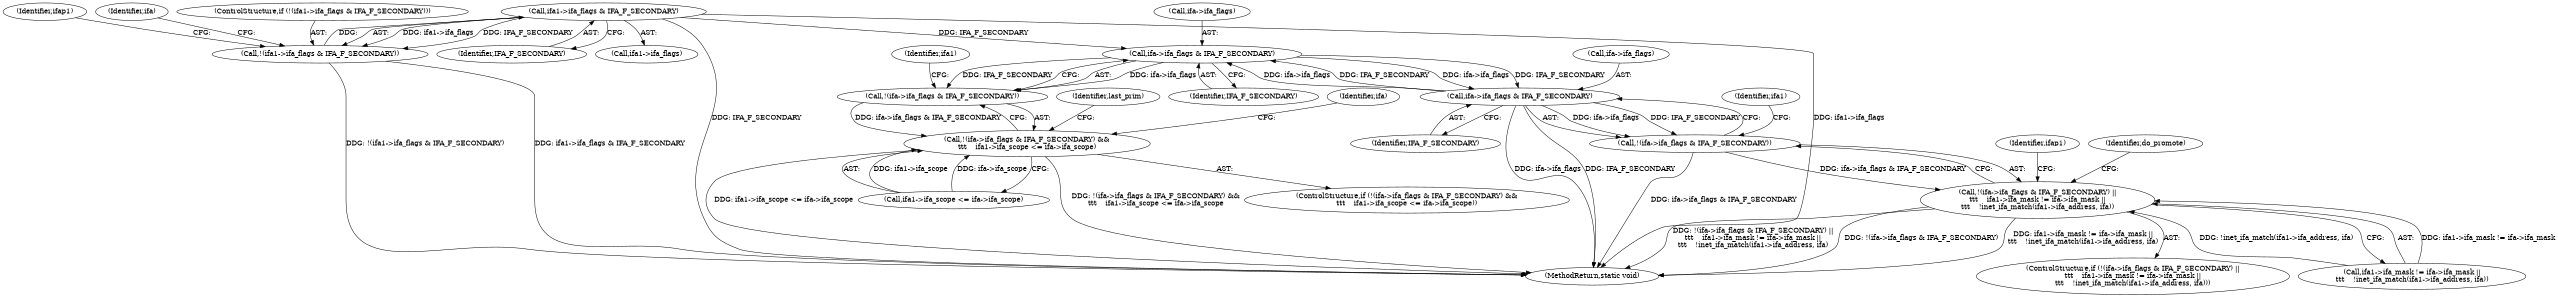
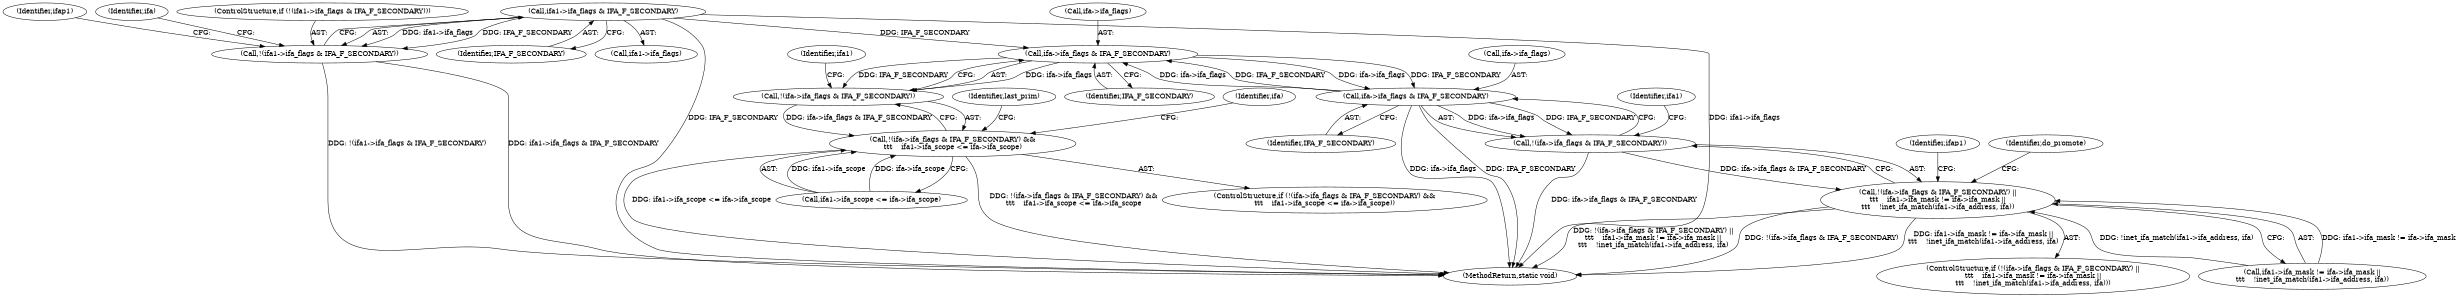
(349, 33) -> (349, 33)
